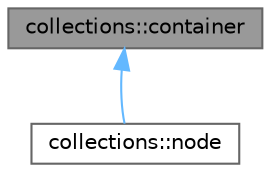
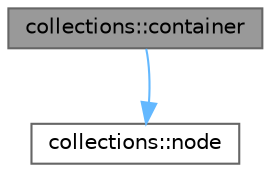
(121, 97) -> (149, 76)
